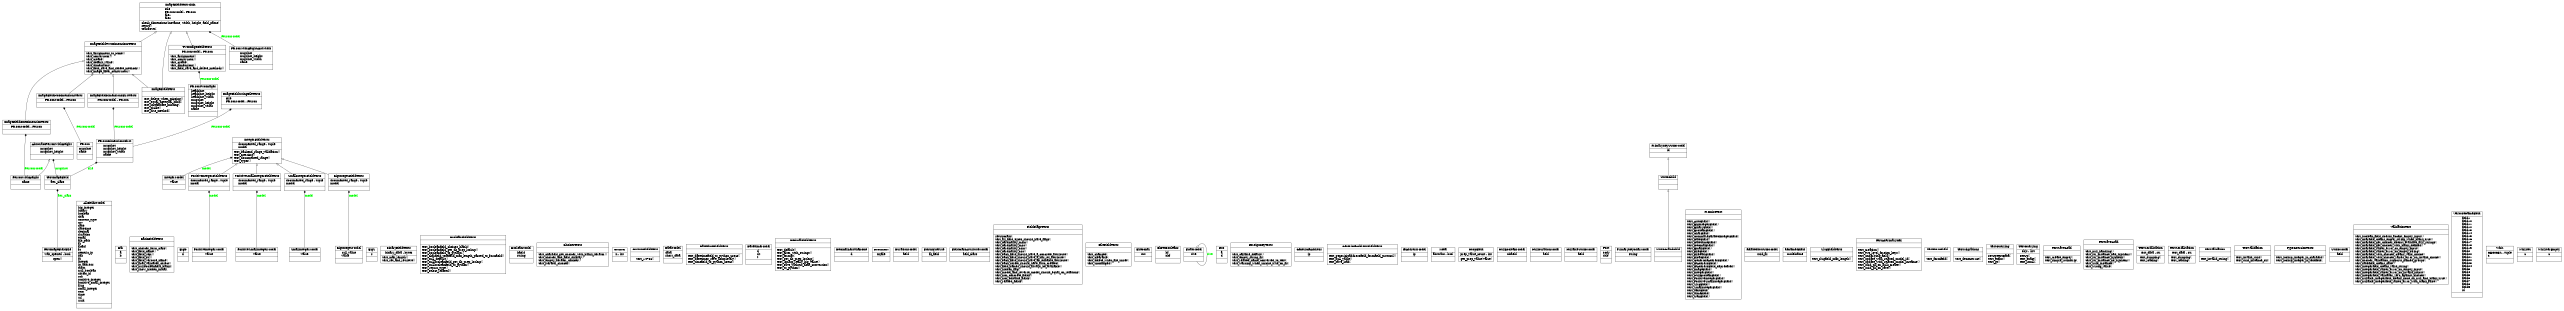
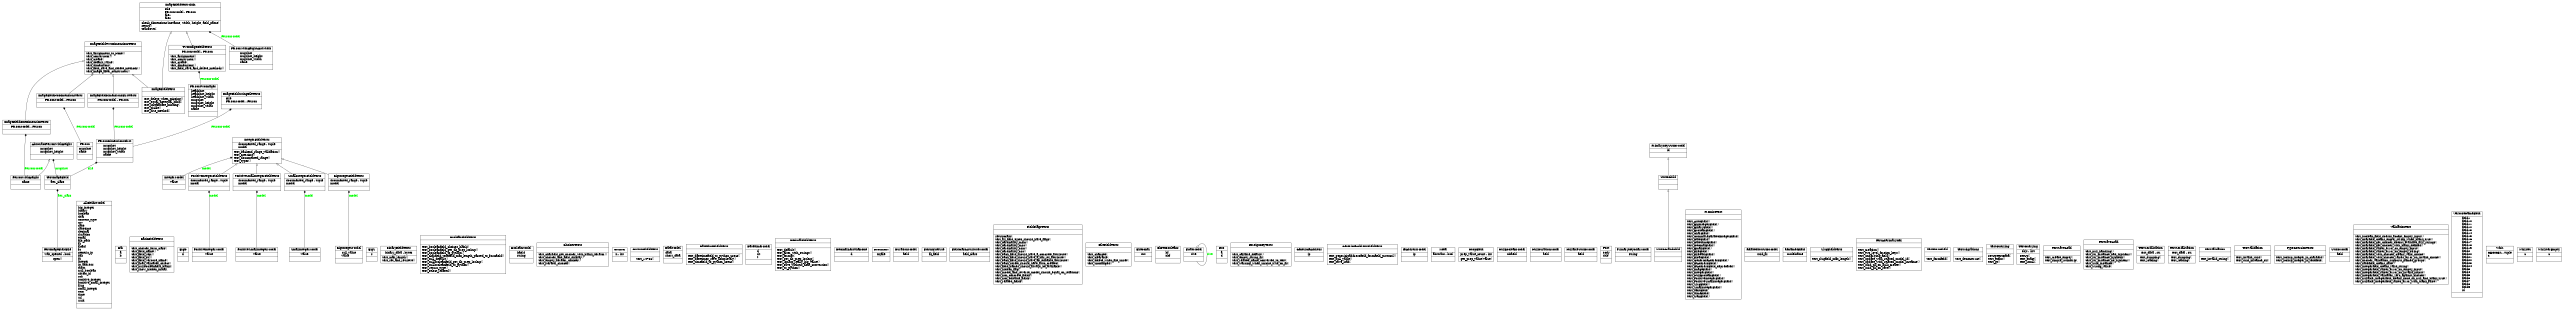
(147, 37) -> none
